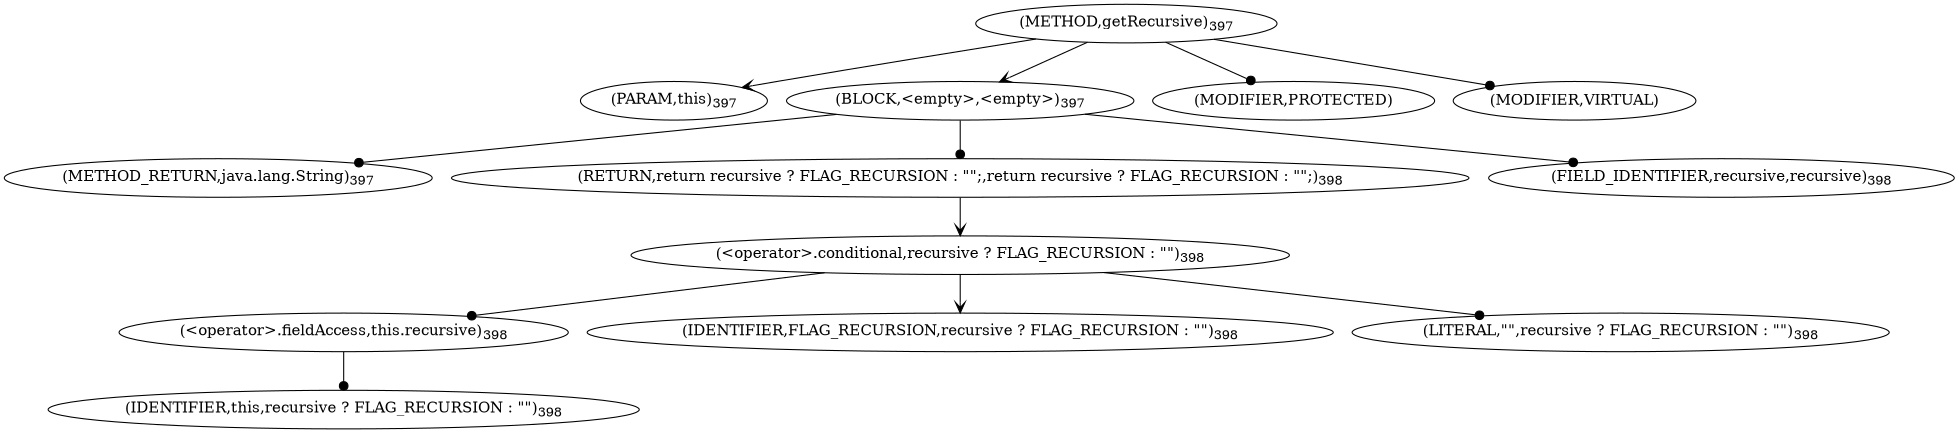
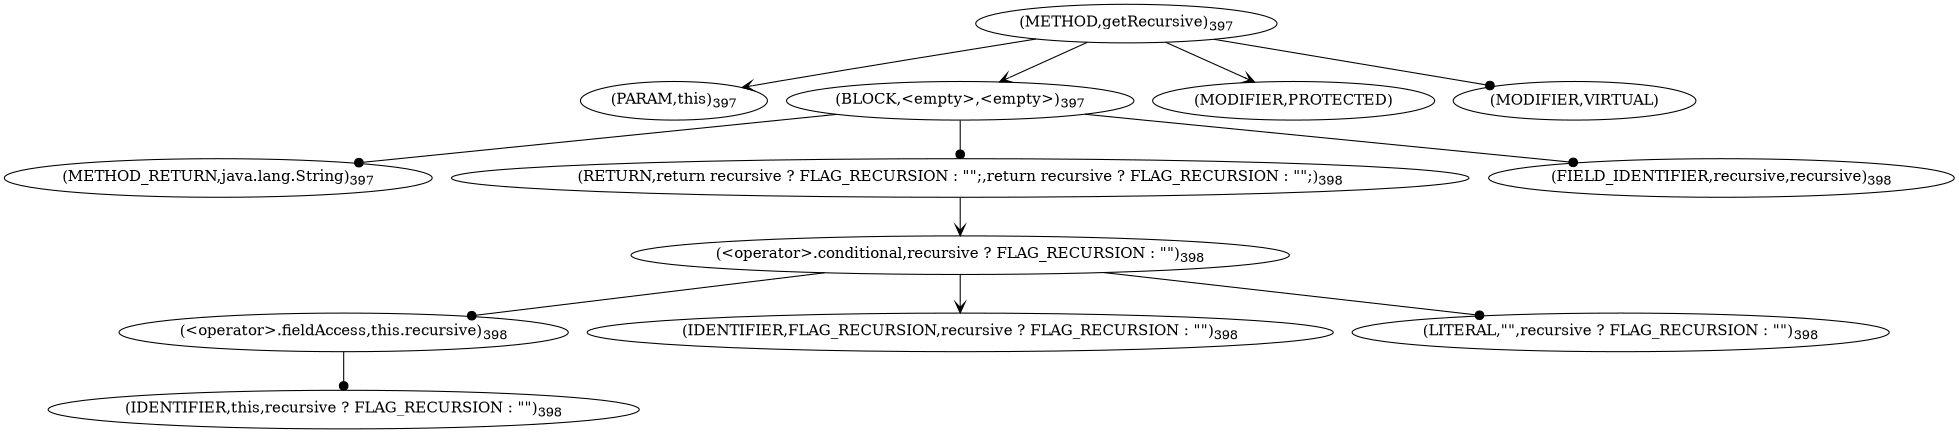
(1206, 60) -> (1206, 60)
